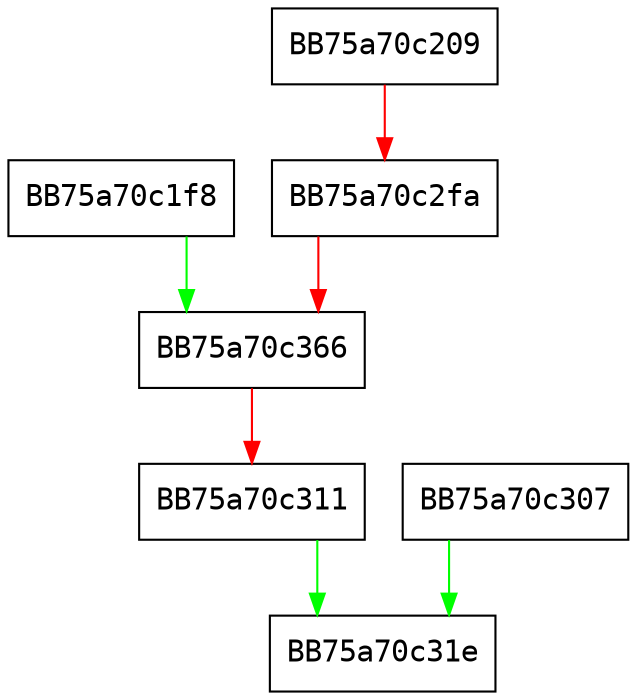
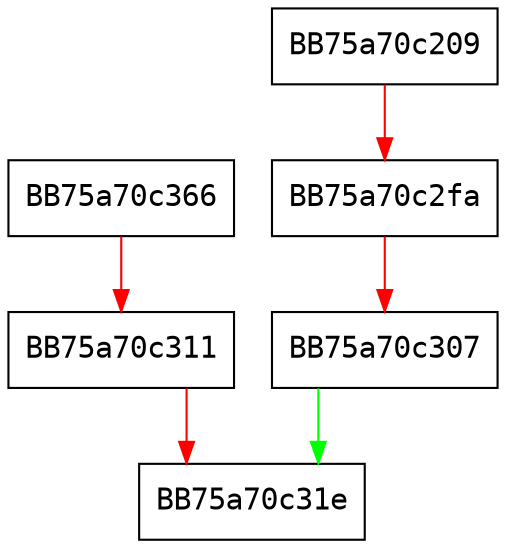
(121, 198) -> none
(318, 263) -> (385, 263)
(317, 567) -> (187, 415)
